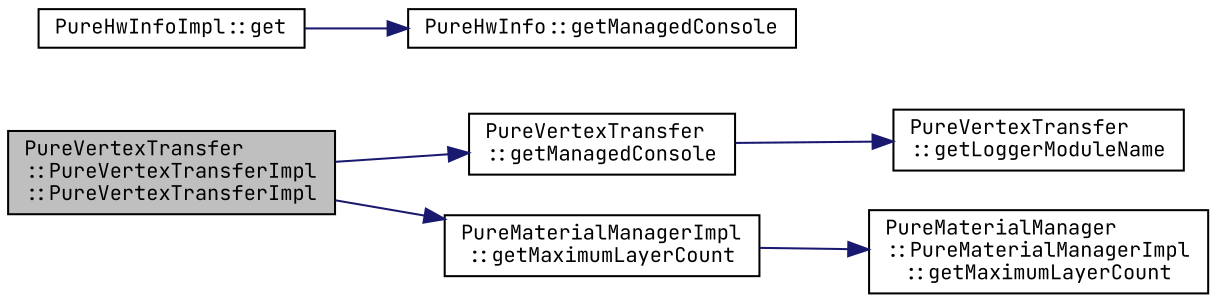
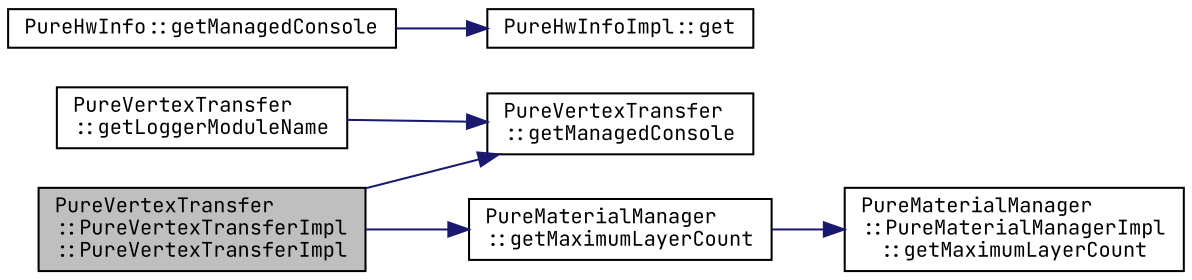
(346, 28) -> (431, 28)
(804, 142) -> (407, 121)
(602, 246) -> (620, 229)
